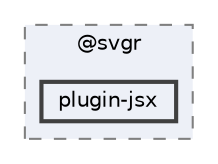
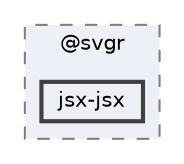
(109, 102) -> (92, 102)
